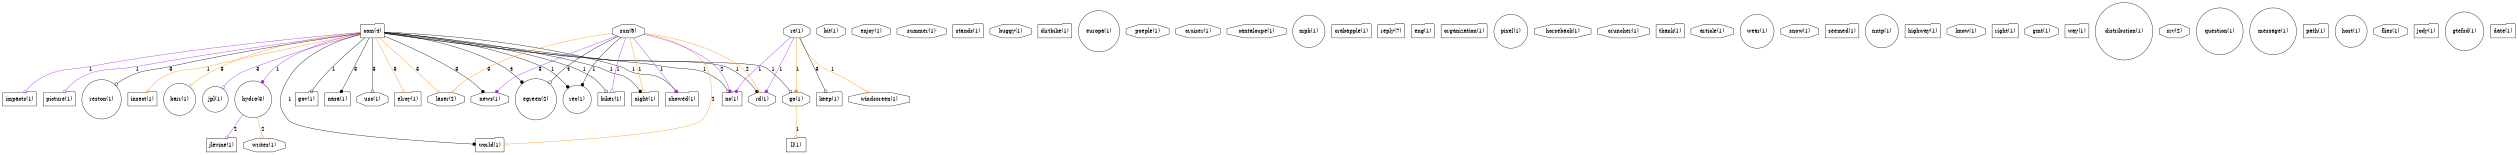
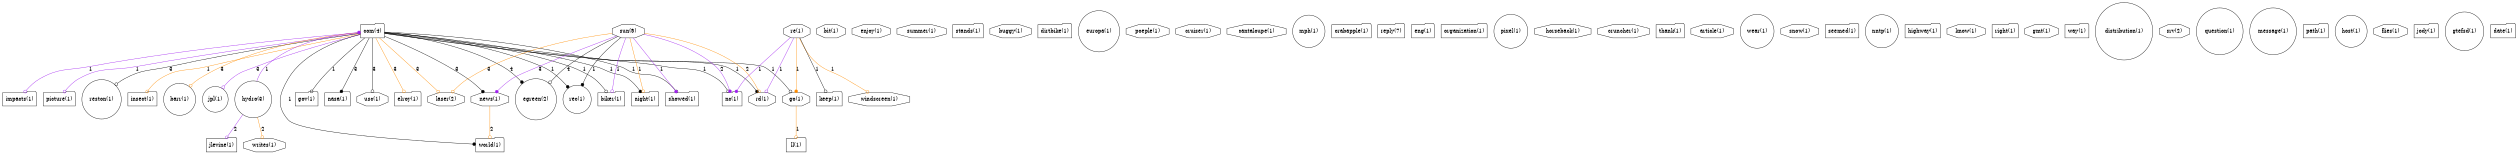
(293, 56) -> (287, 51)
(781, 64) -> (781, 64)
(817, 69) -> (817, 69)
(669, 130) -> (490, 121)
